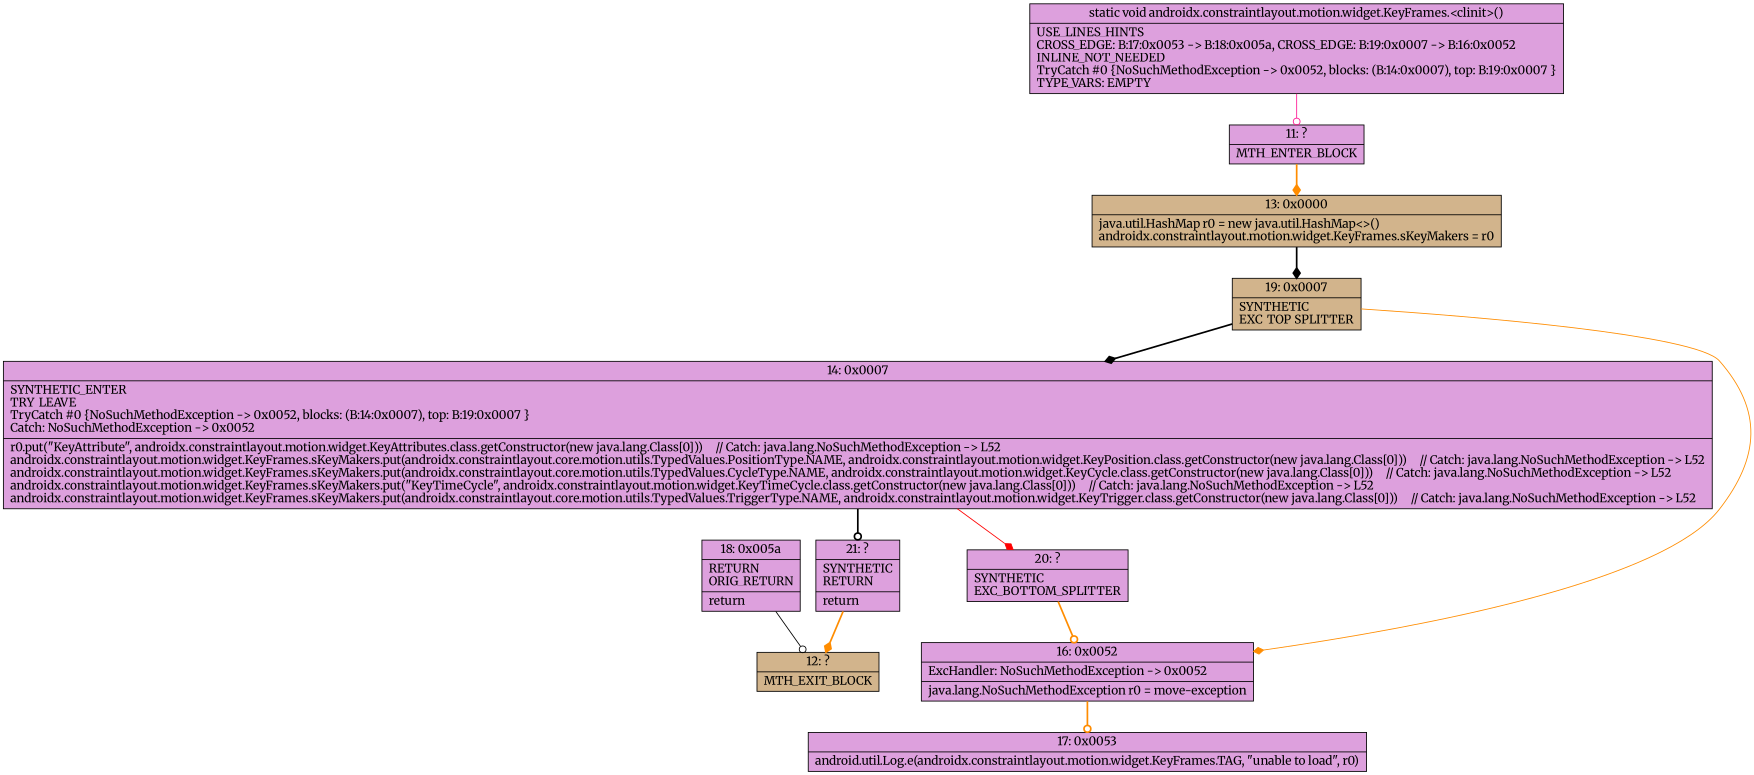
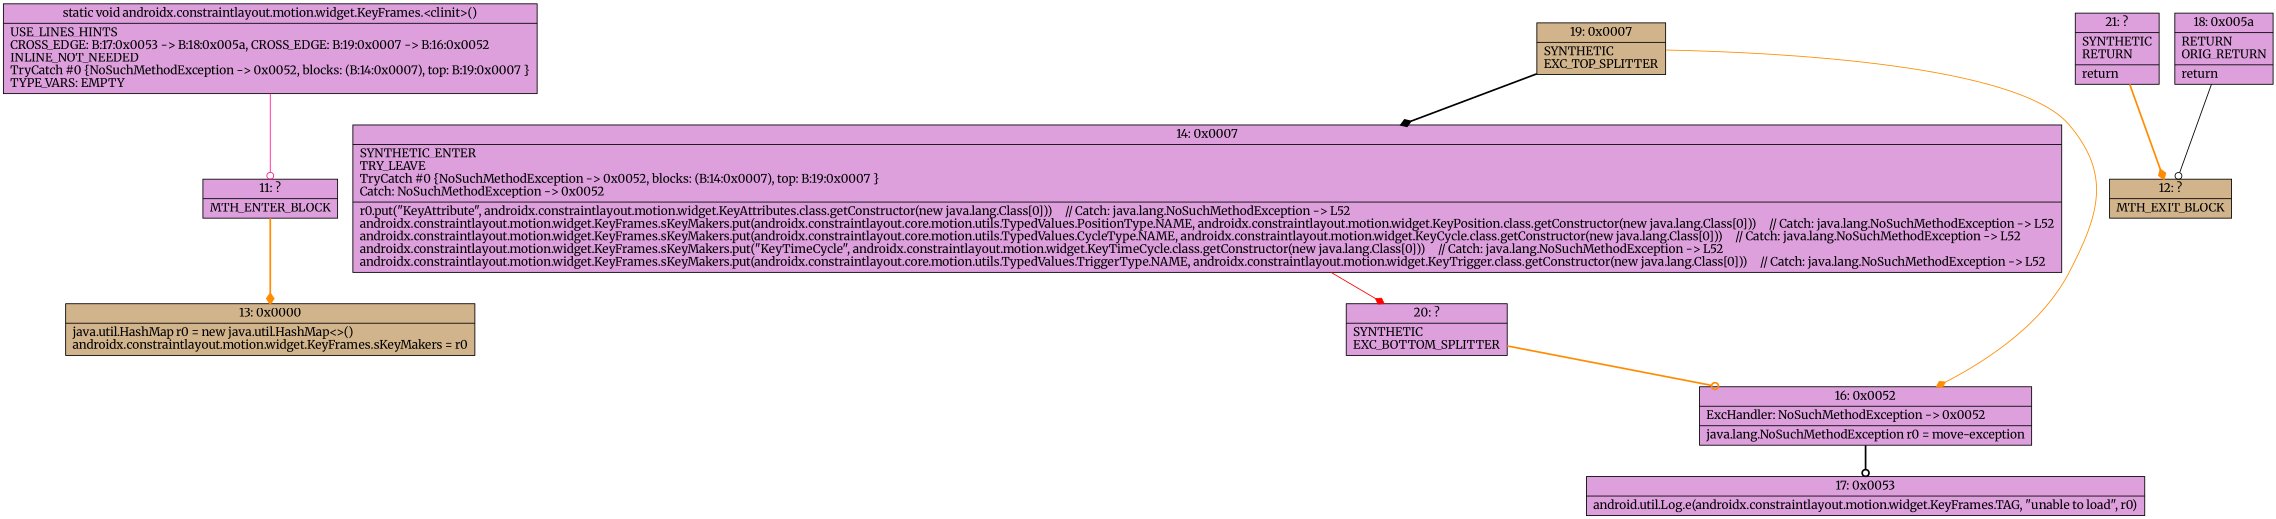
(1297, 257) -> none
(858, 521) -> none
(1087, 713) -> (1866, 457)
